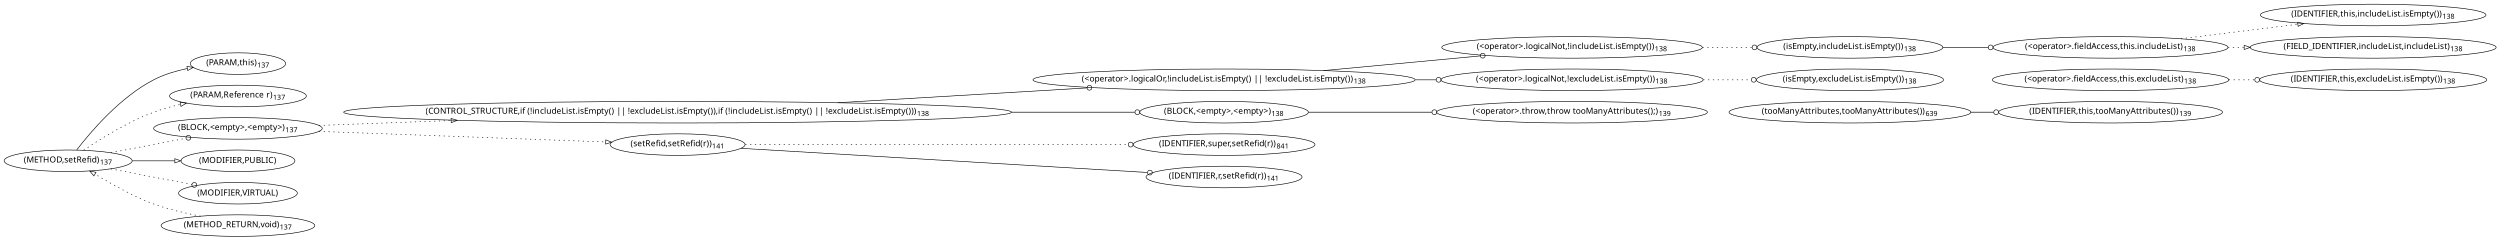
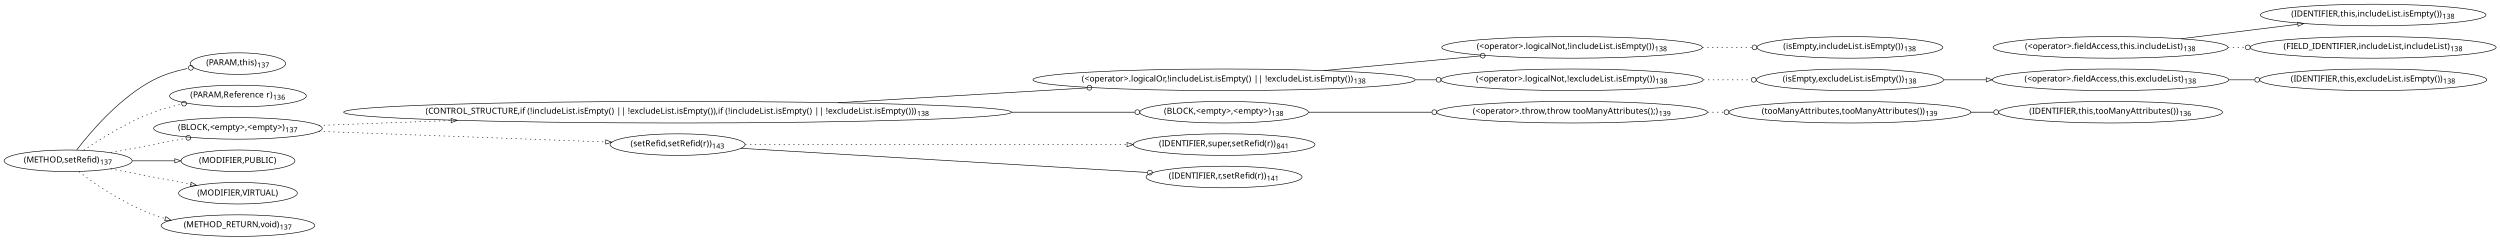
(2239, 32) -> (2239, 32)
(1965, 47) -> none
(2236, 47) -> (2236, 47)
none -> (1965, 80)
(2242, 80) -> (2242, 80)
(279, 95) -> (279, 95)
(125, 99) -> (125, 99)
(1932, 111) -> (1932, 111)
(2186, 111) -> (2186, 111)
none -> (1716, 112)
(130, 123) -> (130, 123)
(718, 144) -> (718, 144)
(937, 145) -> (937, 145)
(151, 177) -> (151, 177)
(146, 201) -> (120, 199)
